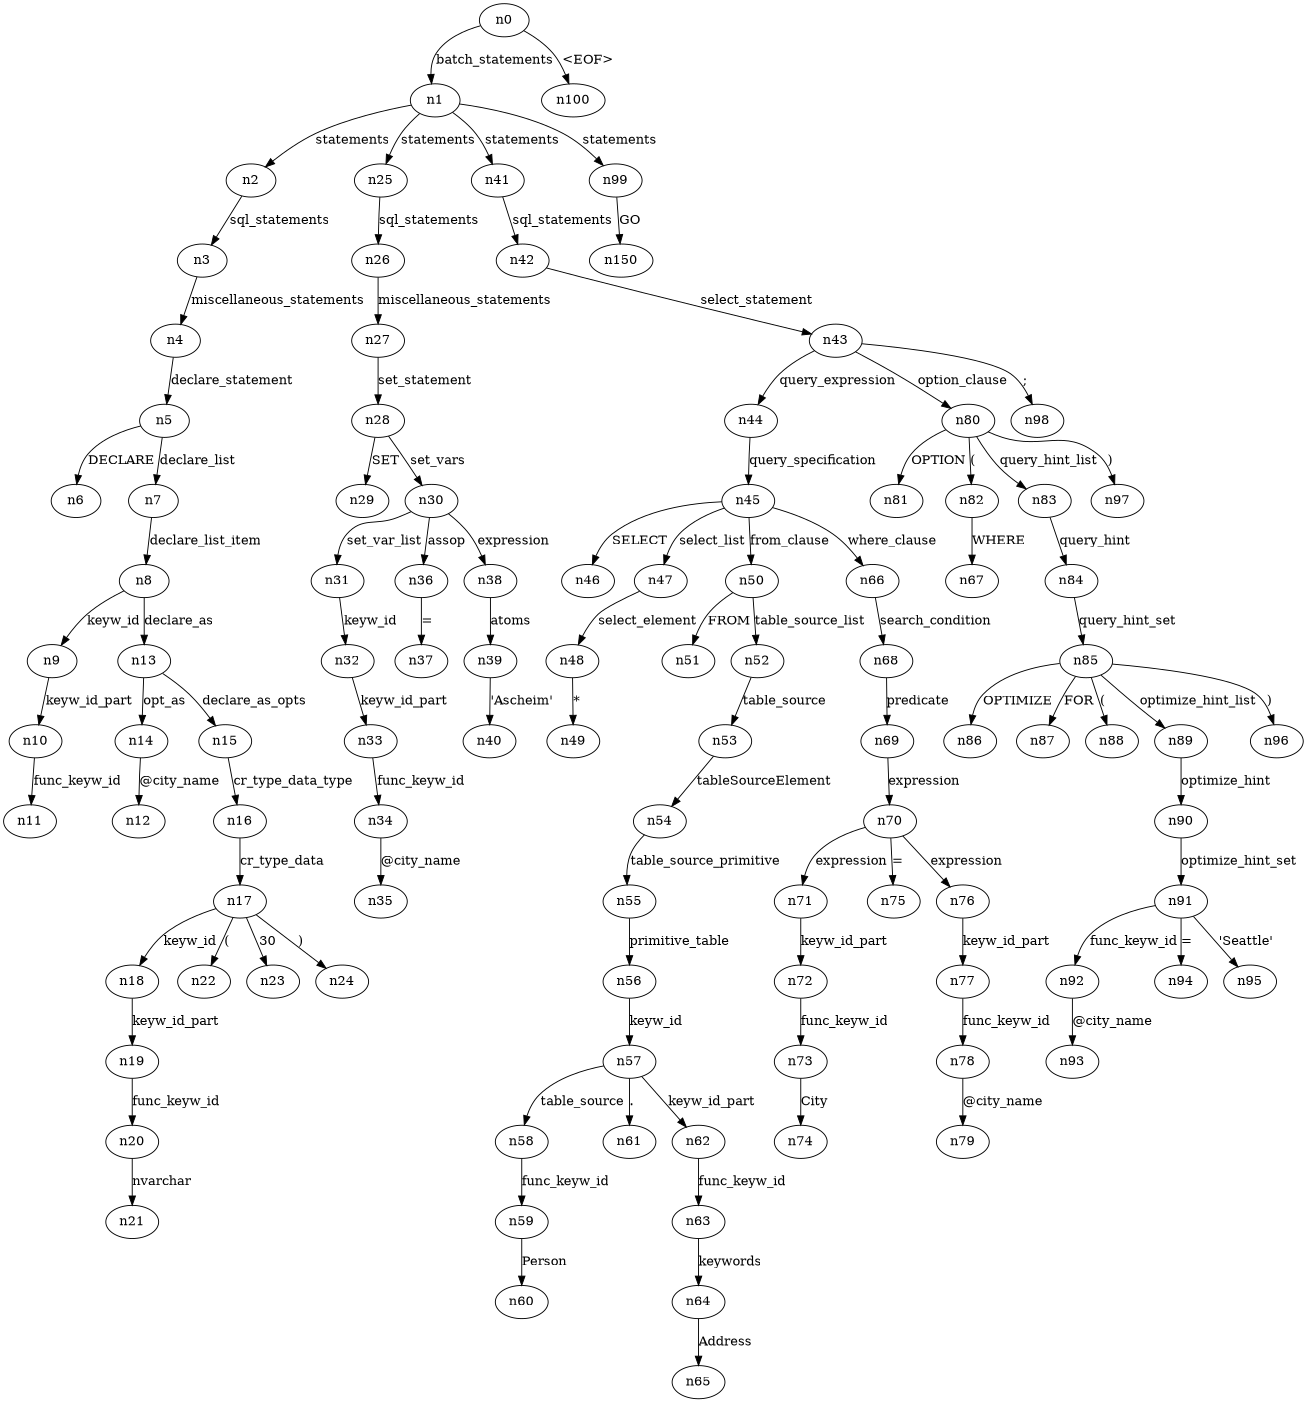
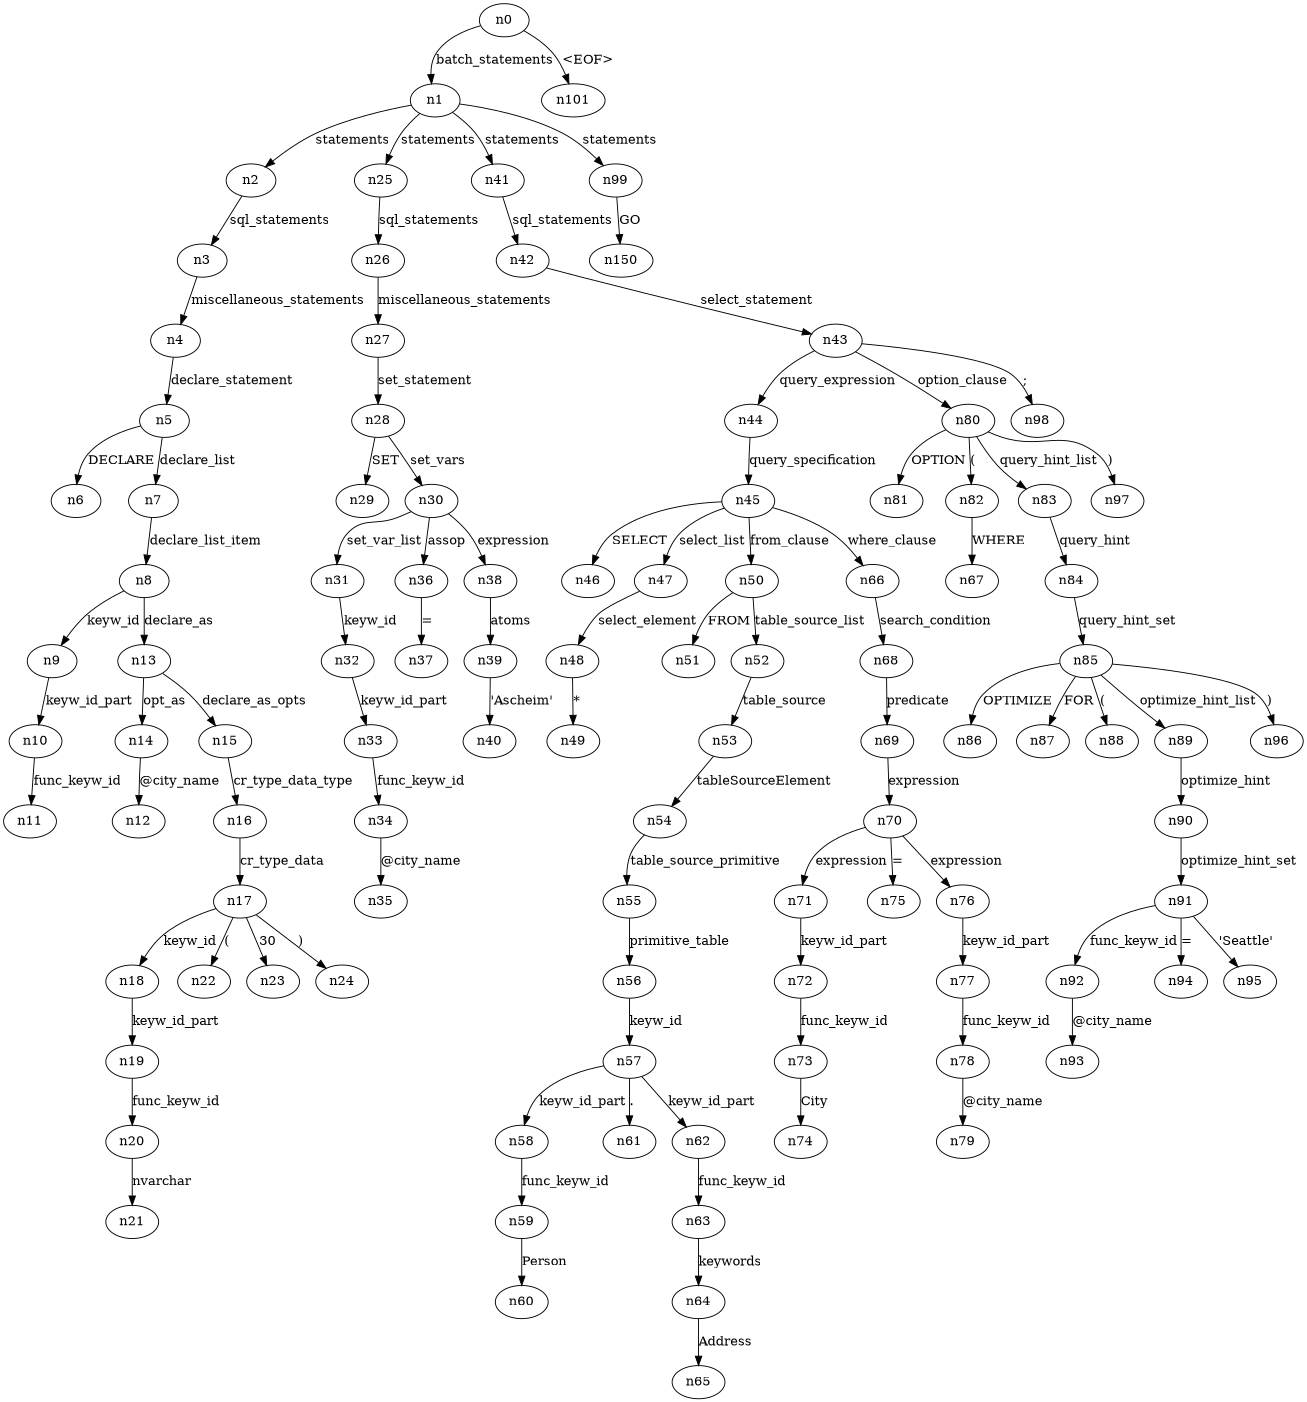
(573, 100) -> (573, 100)
(583, 1102) -> (583, 1102)
